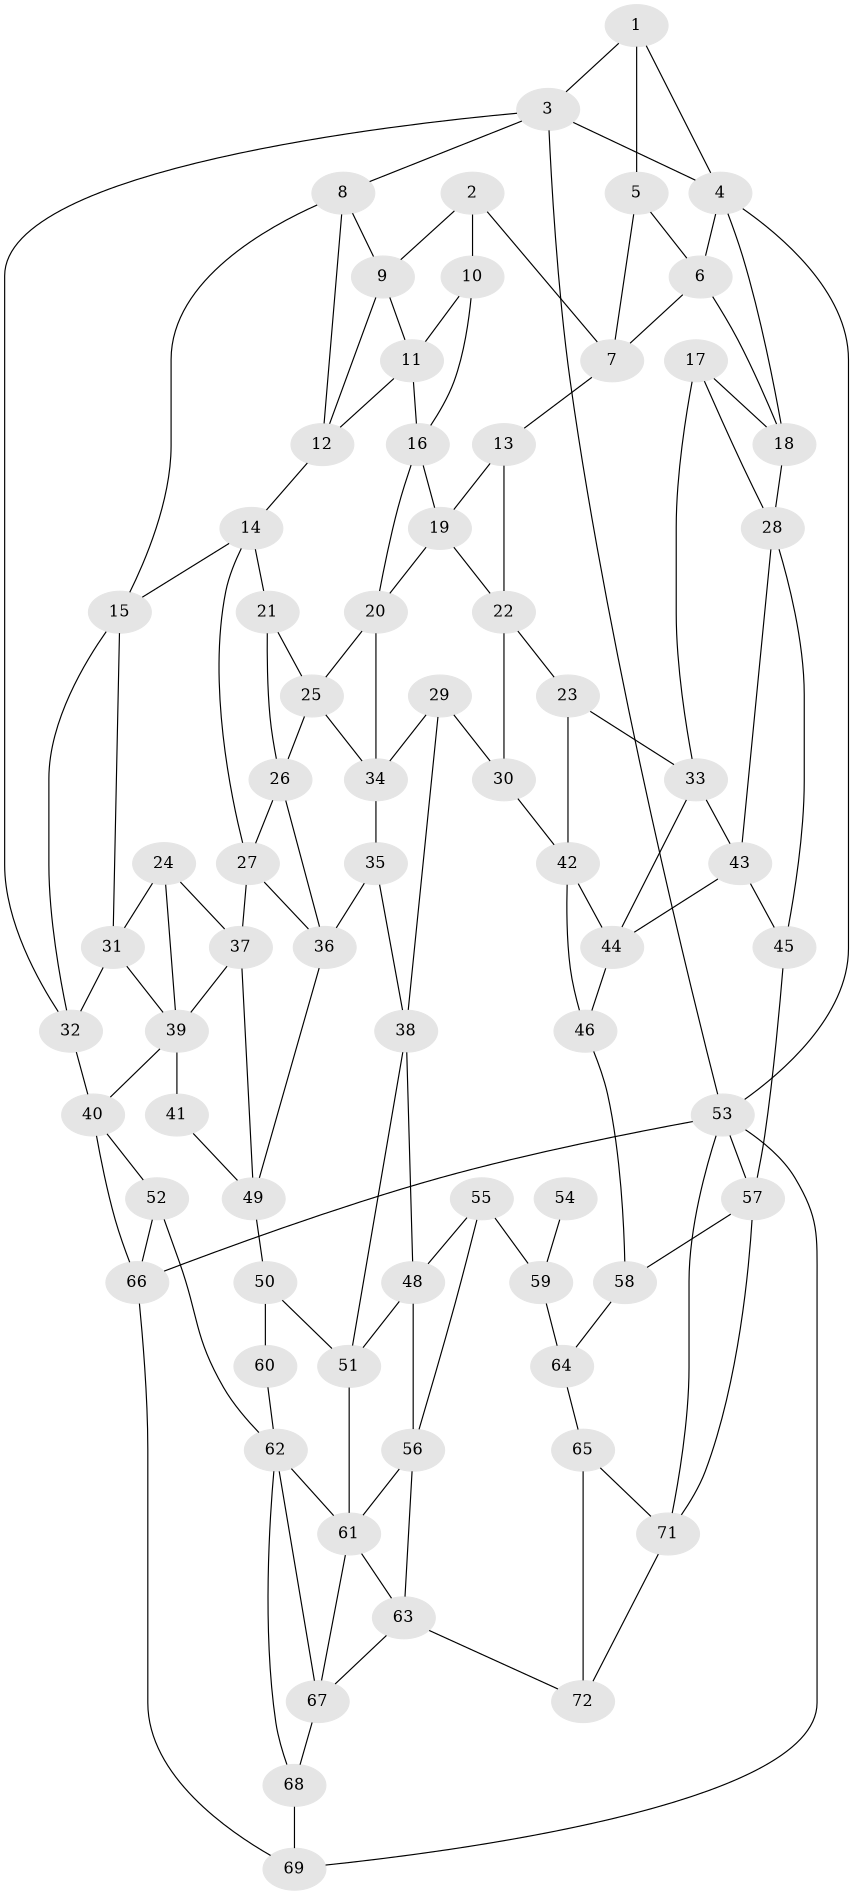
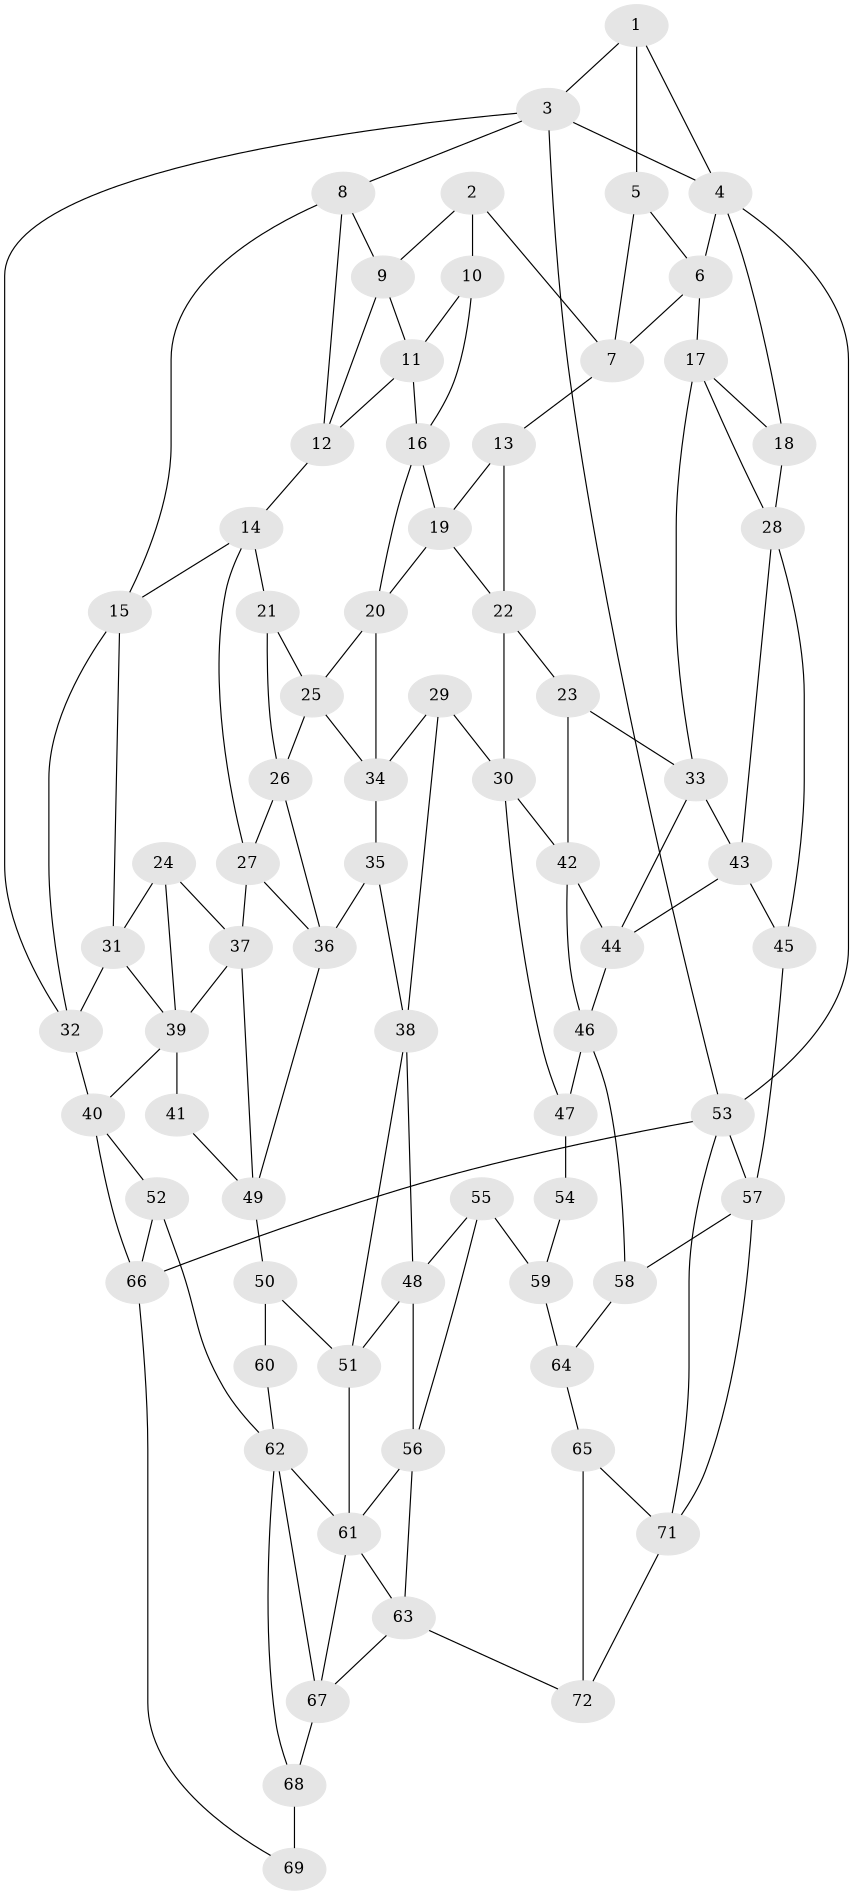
(747, 359) -> (698, 319)
none -> (566, 1115)
(817, 1672) -> none
